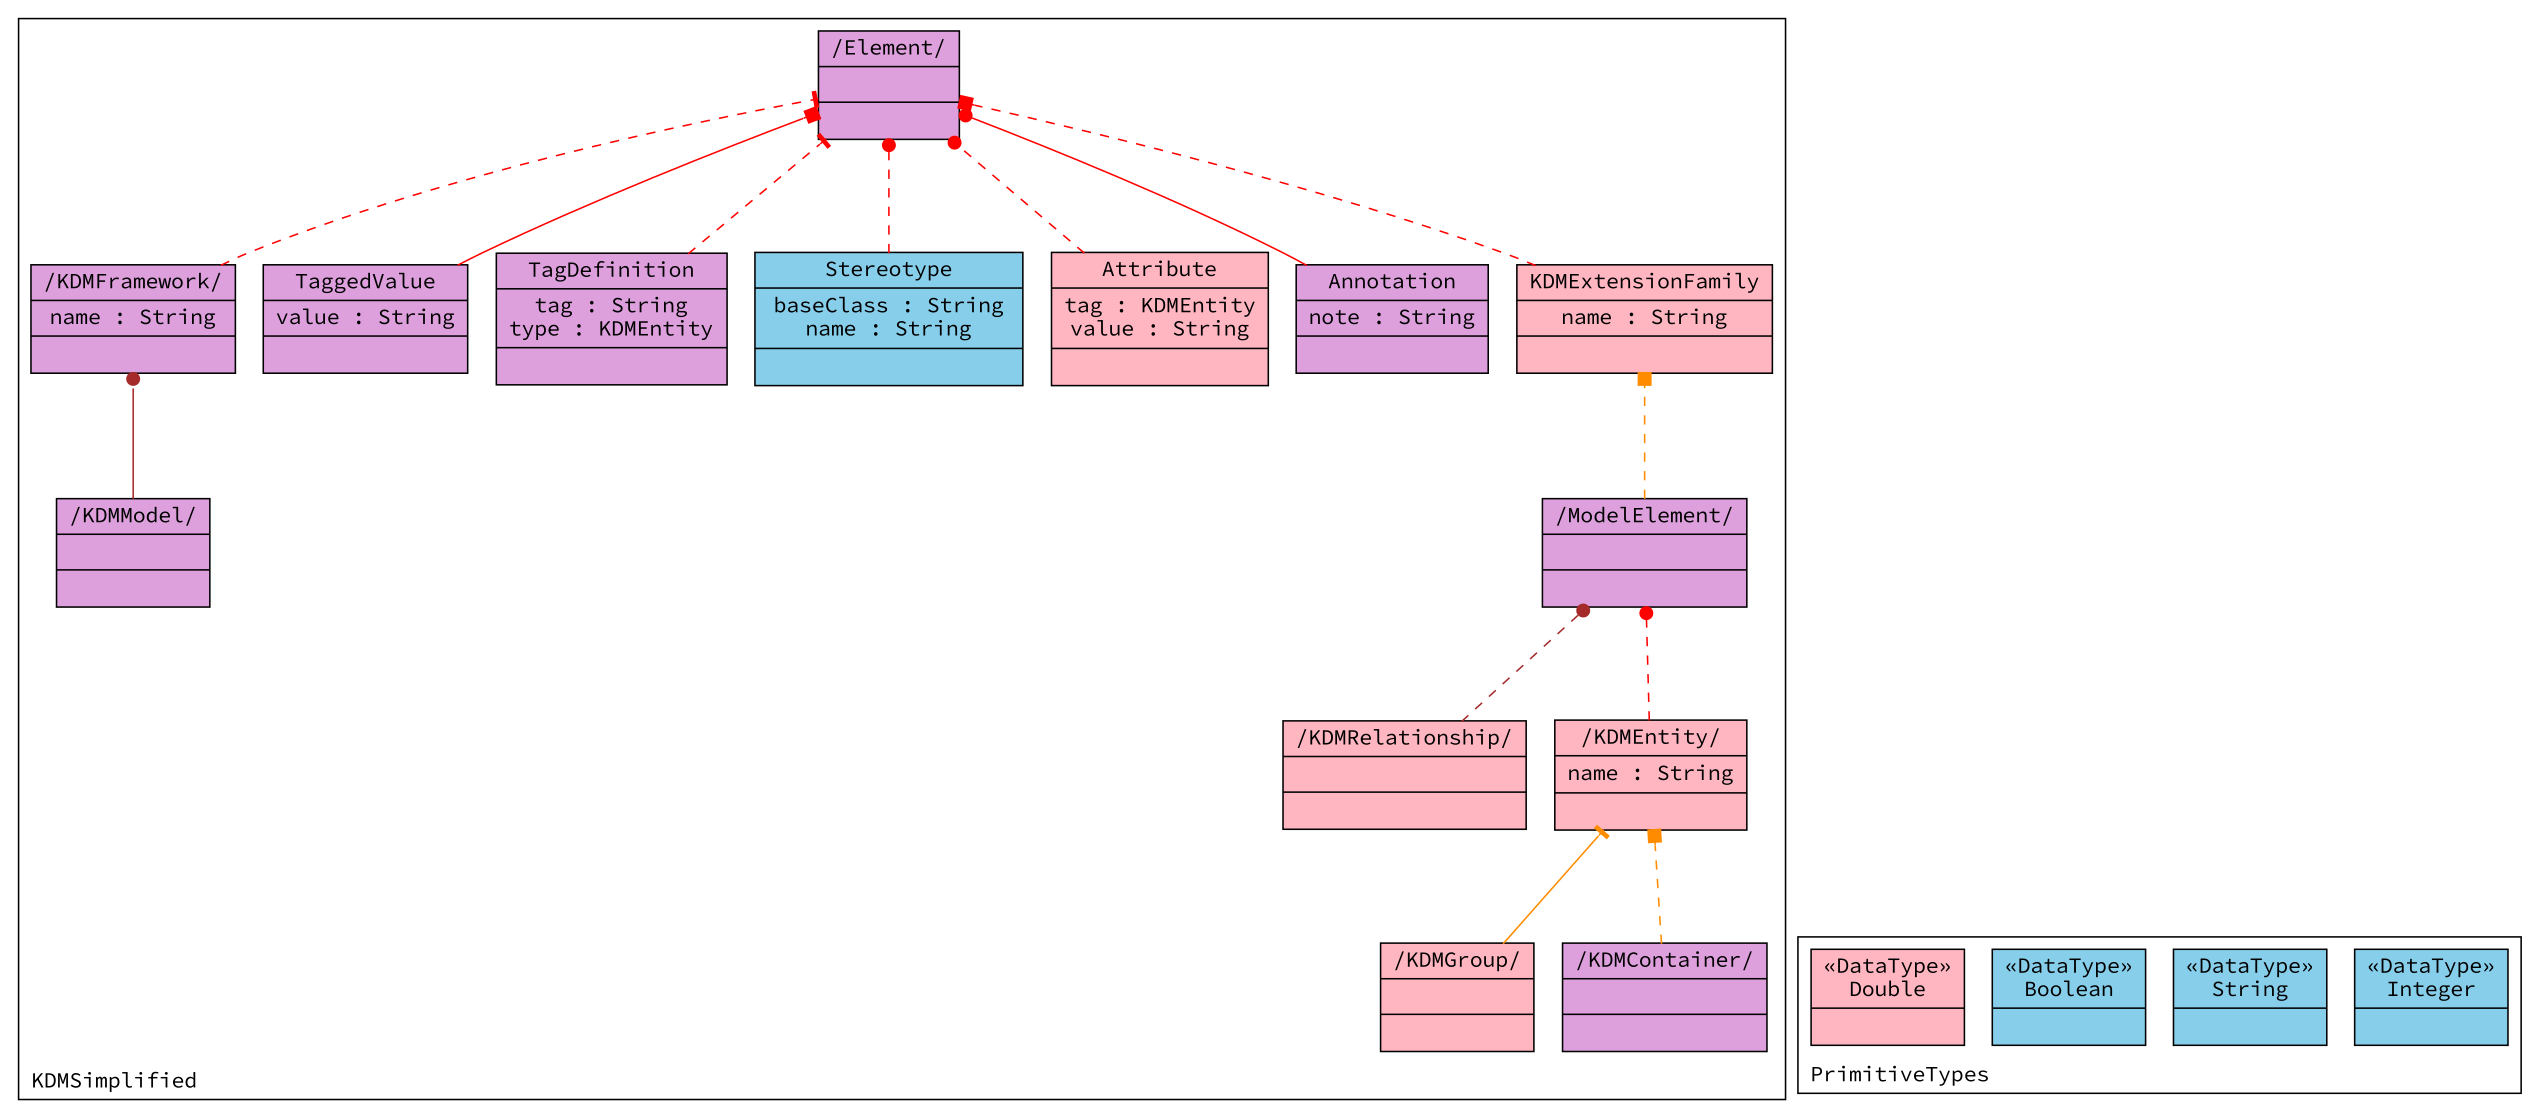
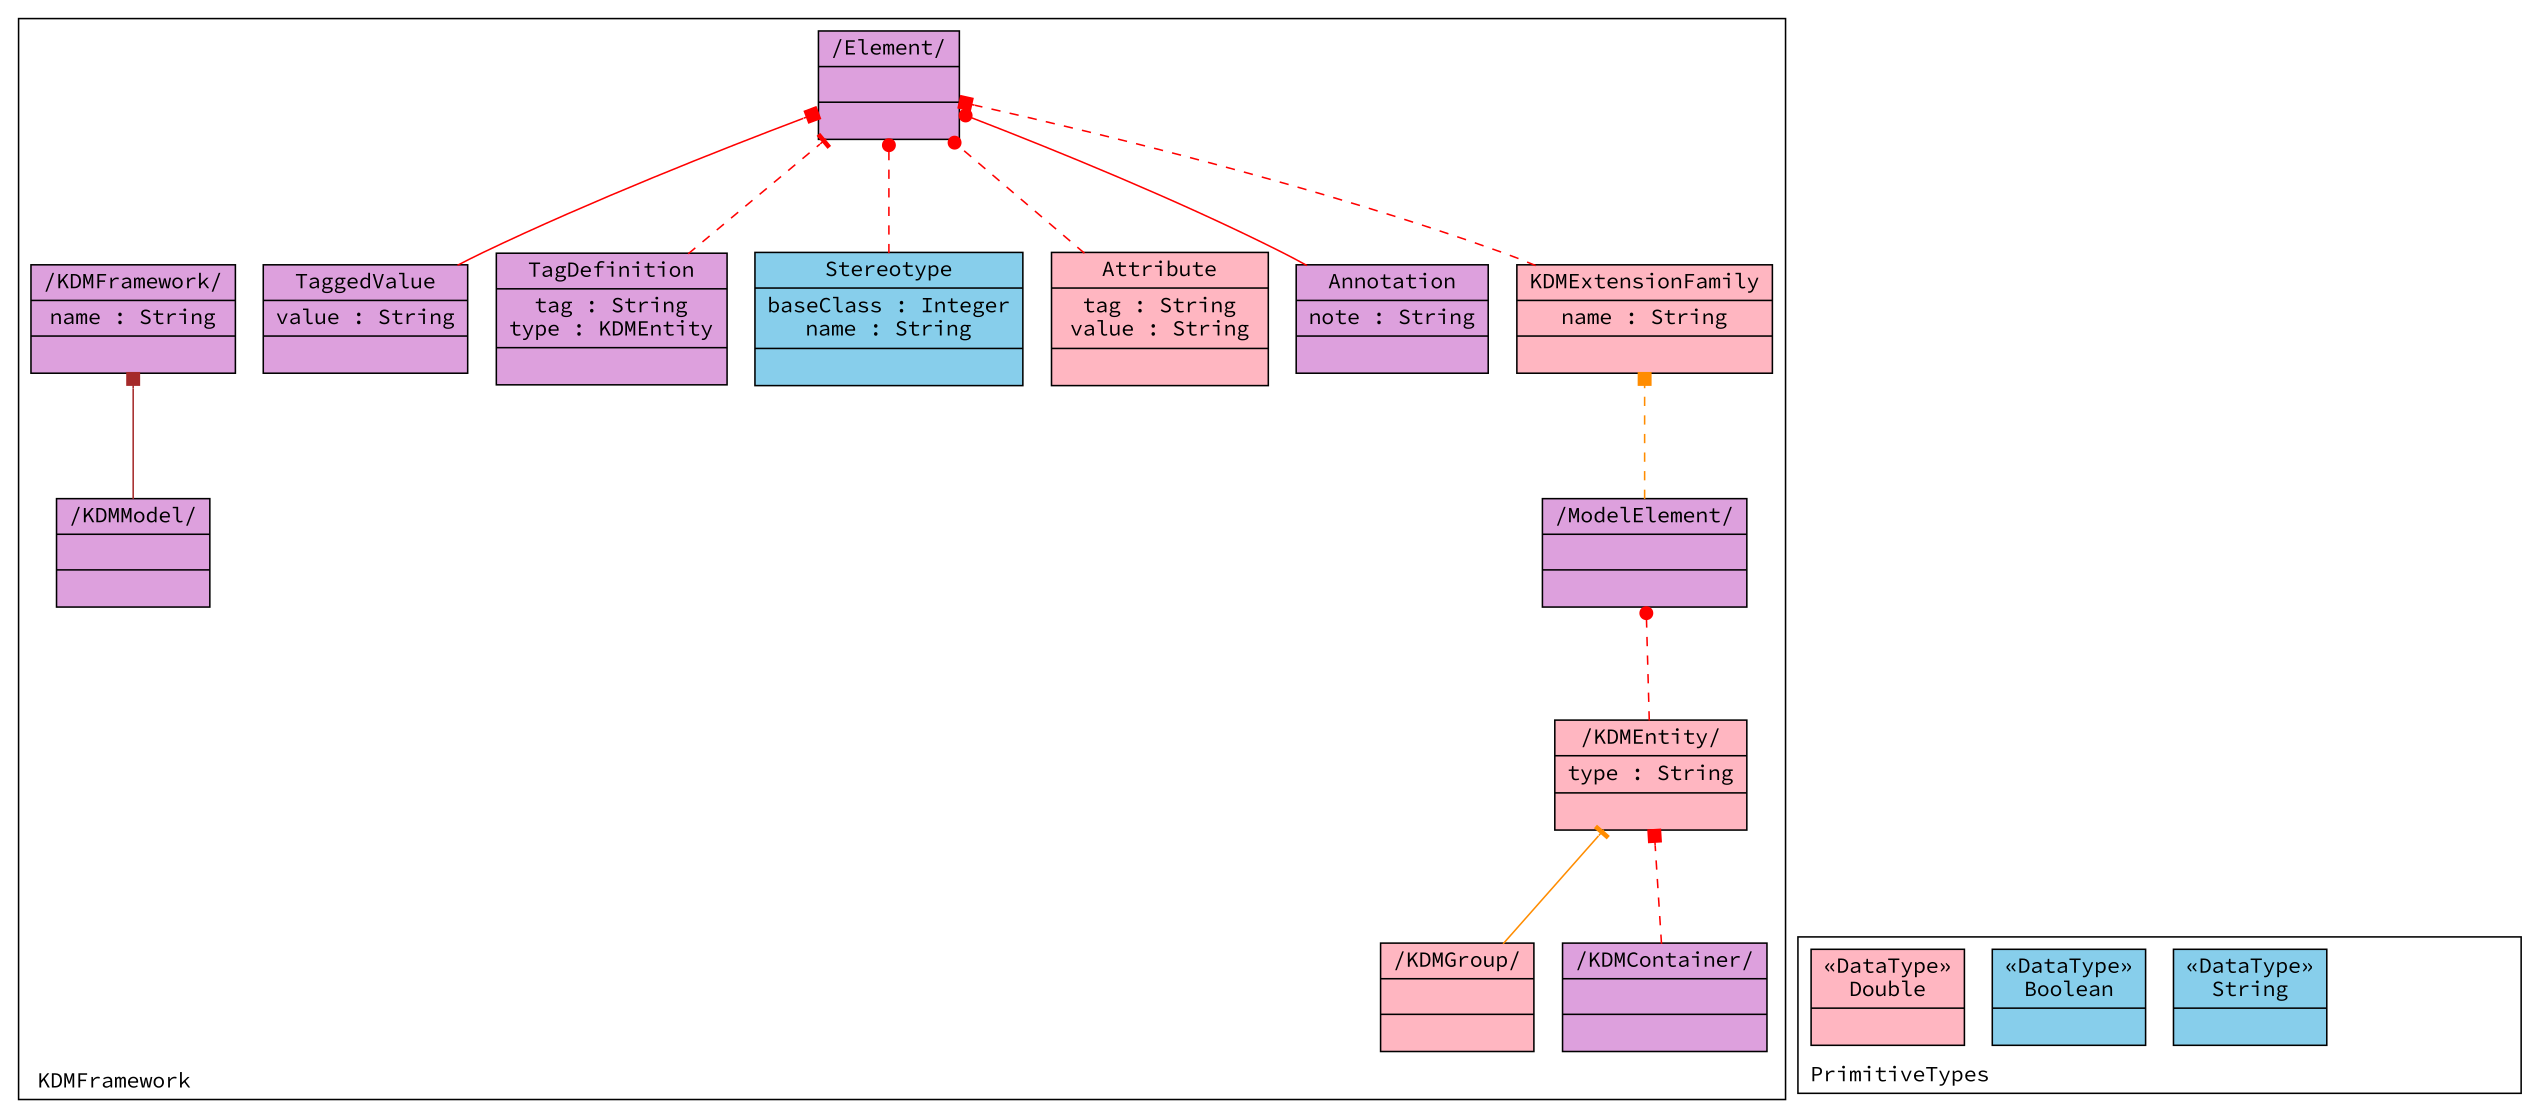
(511, 168) -> none
(889, 306) -> (889, 306)
(1160, 306) -> (1160, 306)
(133, 444) -> (133, 444)
(1651, 774) -> (1651, 774)
(1405, 775) -> none
(1658, 895) -> (1658, 895)
(2431, 997) -> none
(115, 1082) -> (115, 1082)
